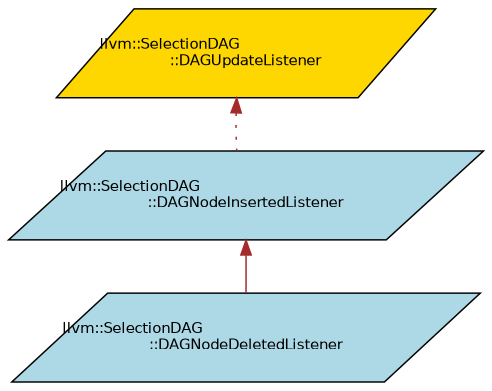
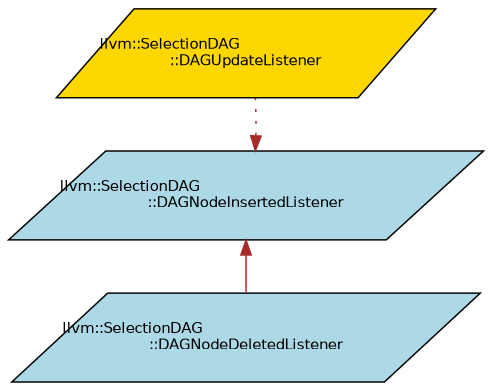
(236, 132) -> (256, 117)
